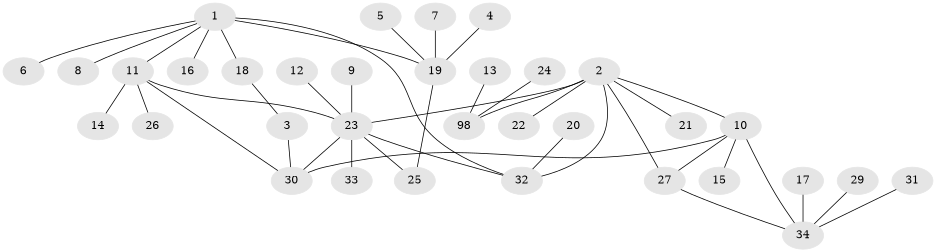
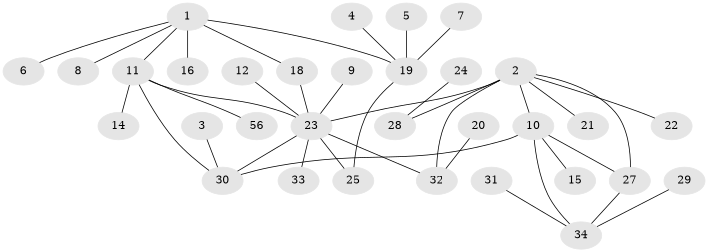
(389, 66) -> none
(490, 71) -> none
(264, 98) -> (304, 99)
(153, 126) -> (257, 126)
(464, 126) -> (395, 126)
(803, 181) -> none
